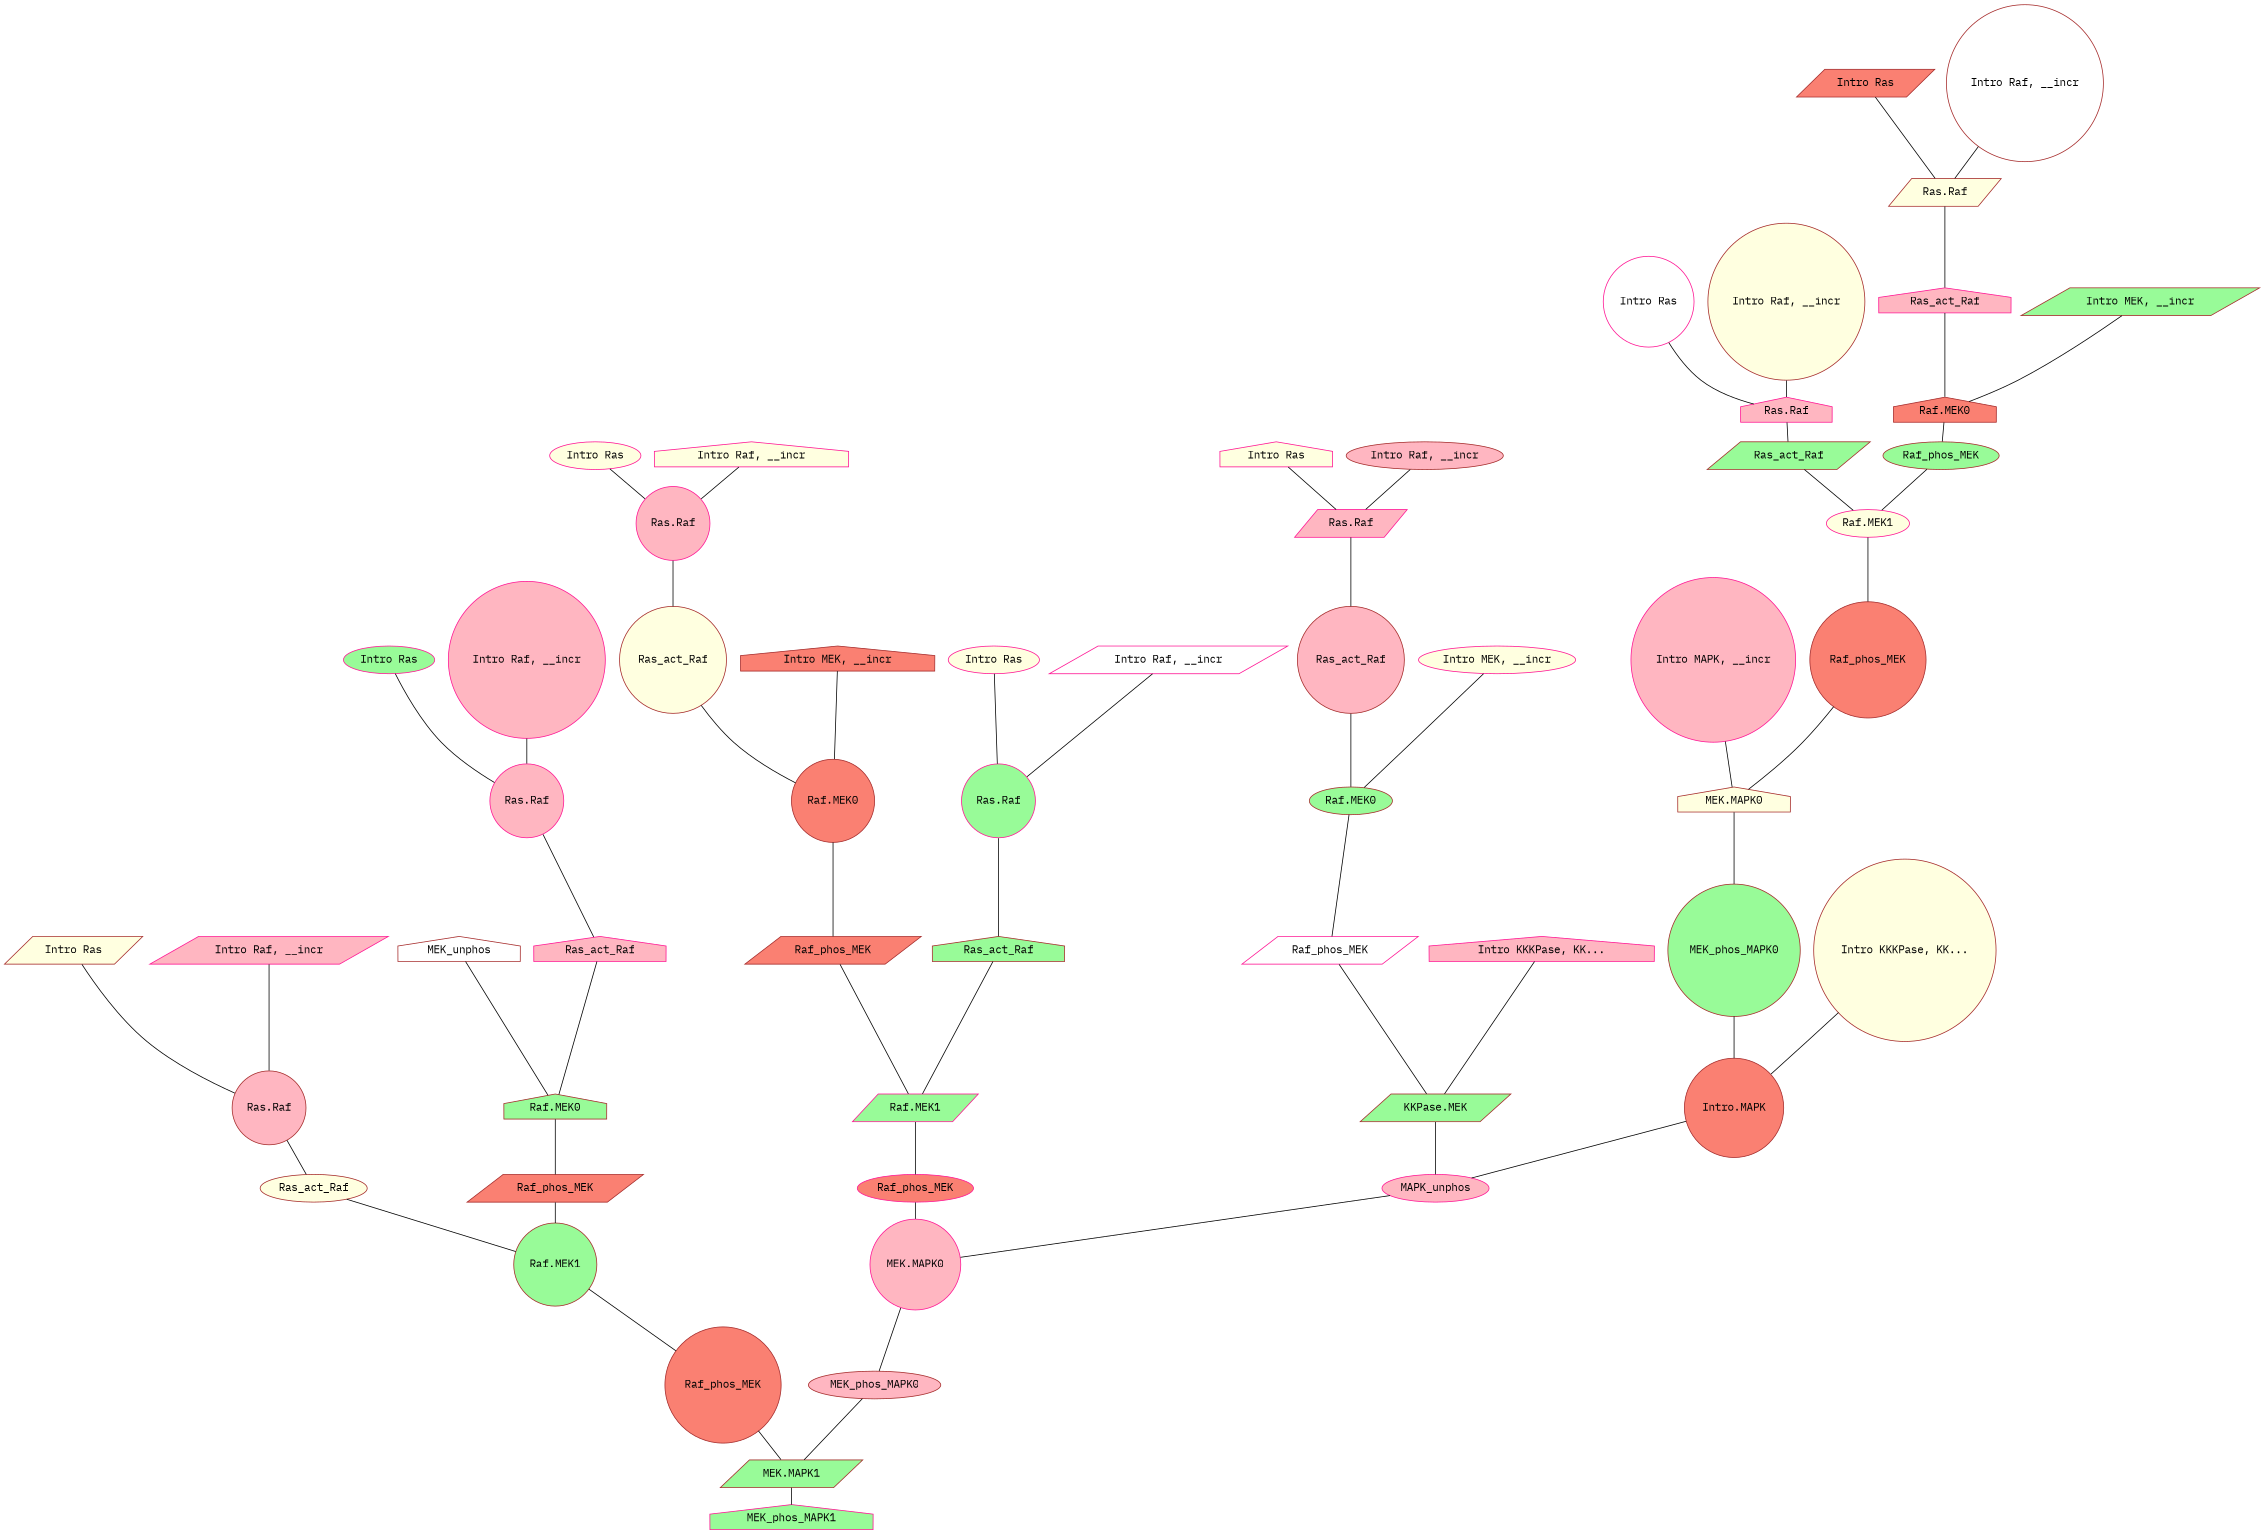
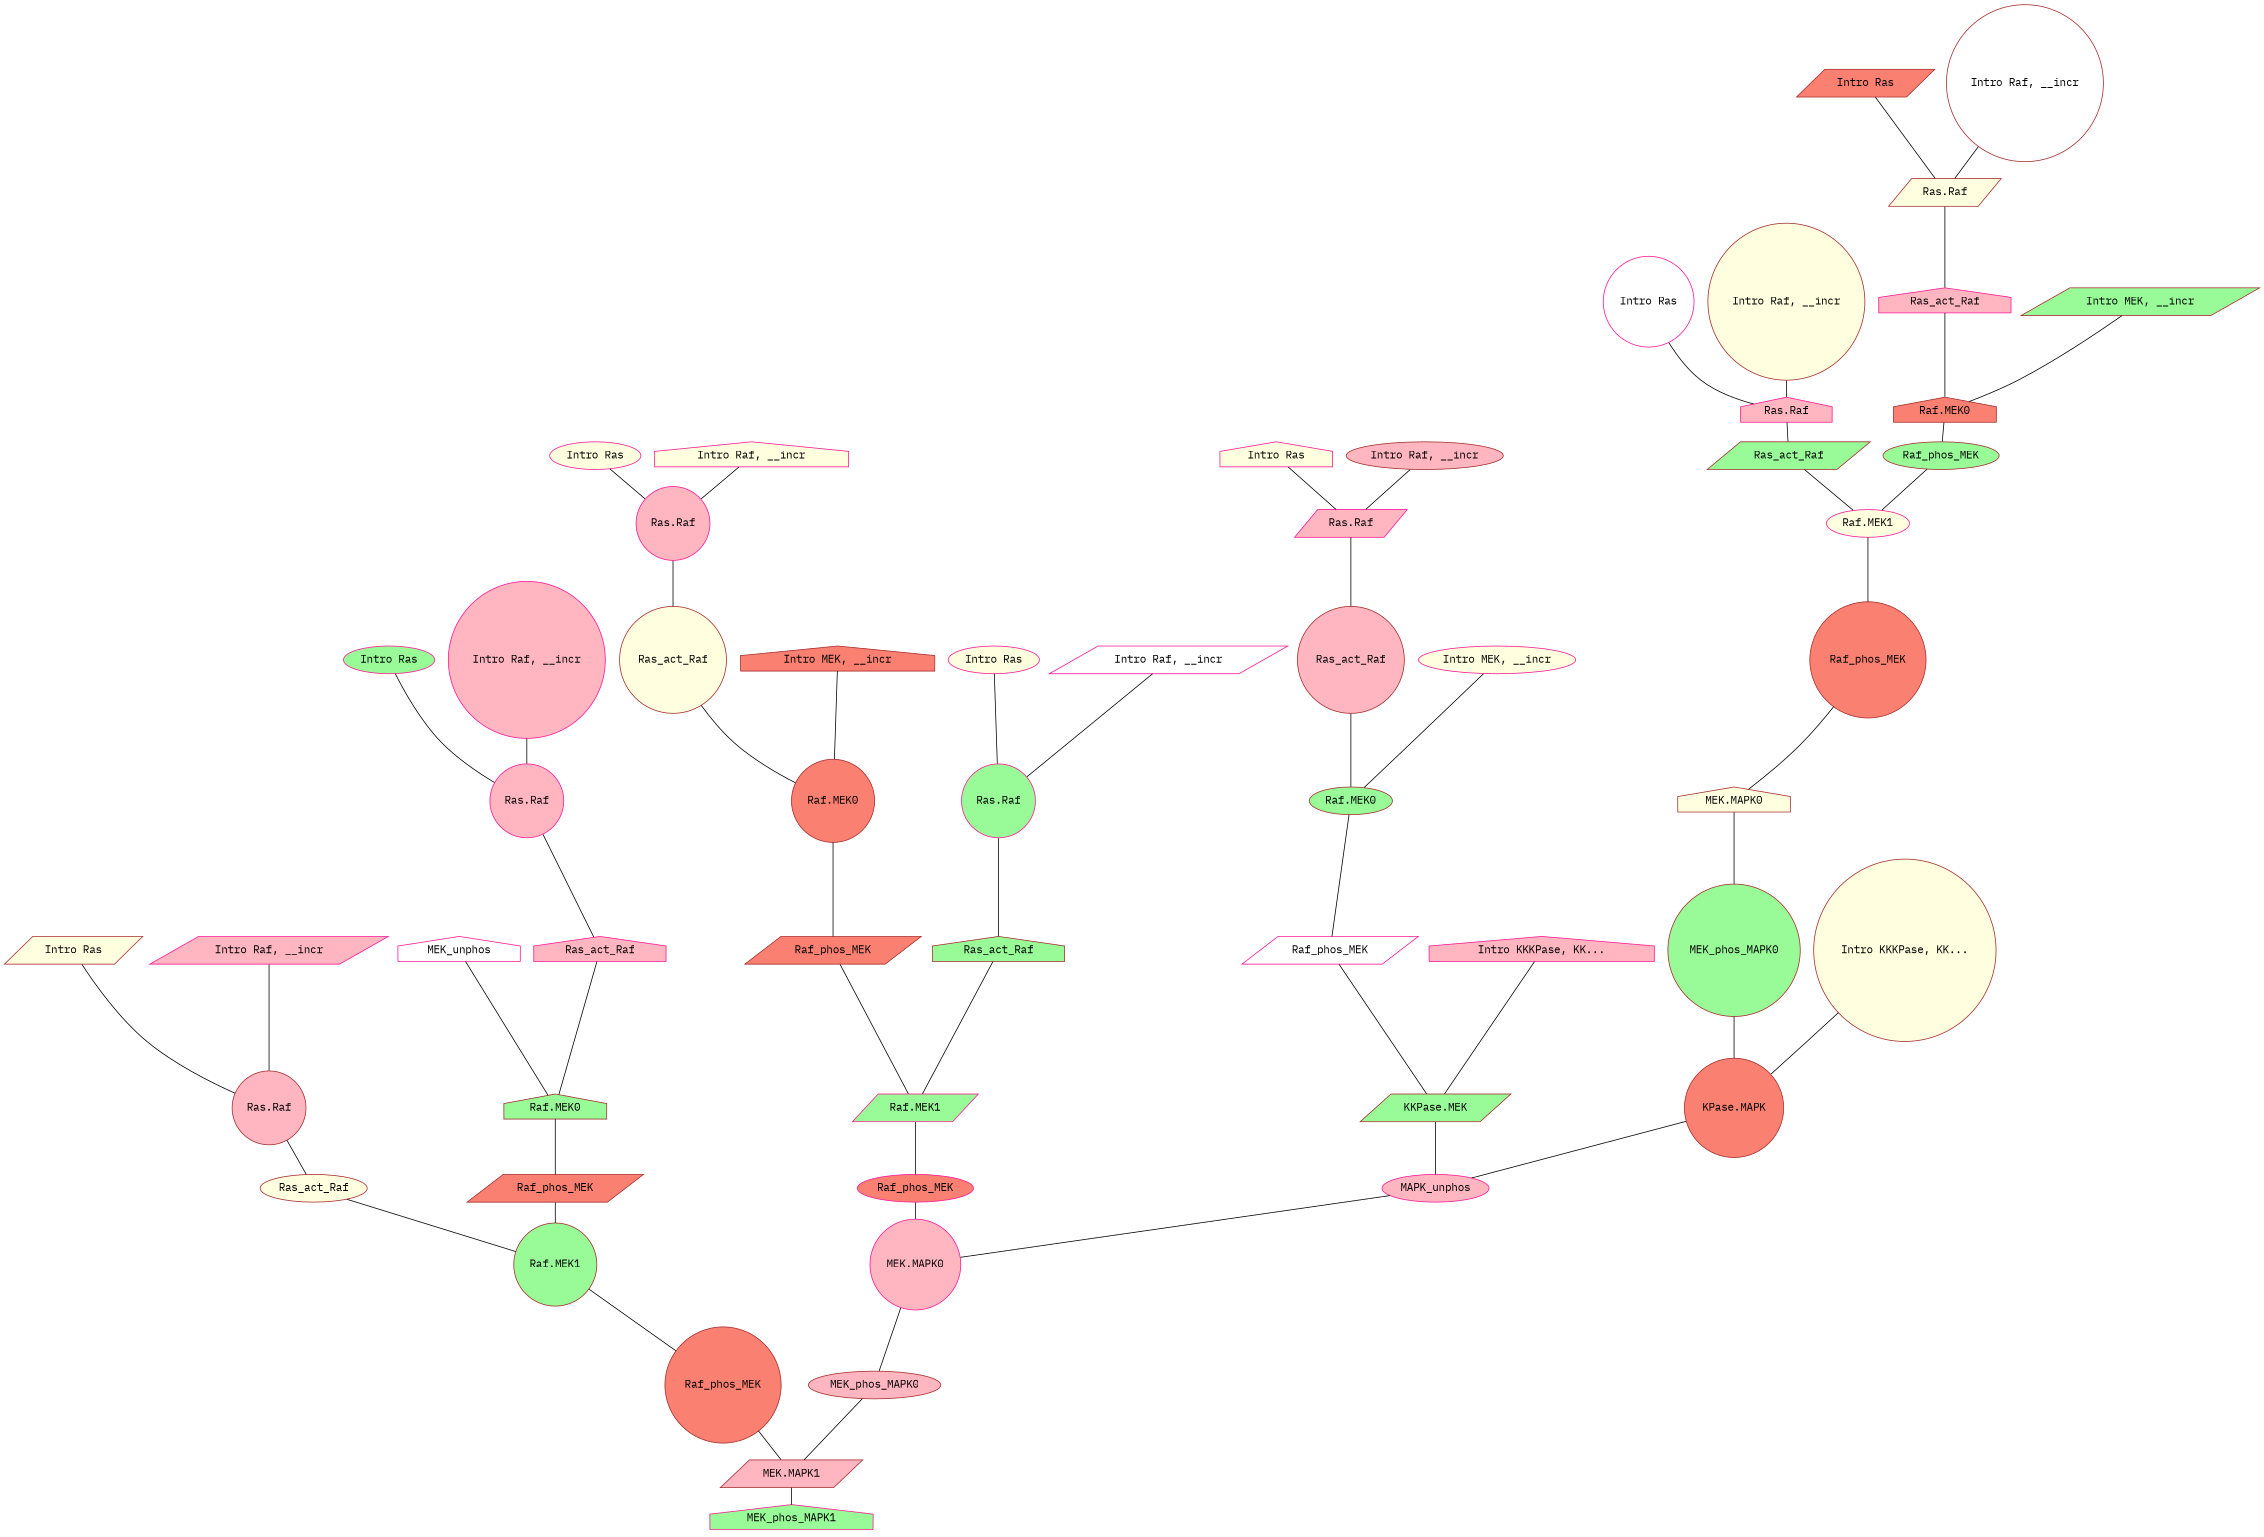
(1713, 660) -> none
(459, 950) -> (459, 950)
(1734, 1108) -> (1734, 1108)
(792, 1474) -> (792, 1474)
